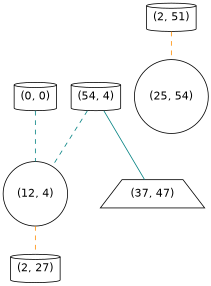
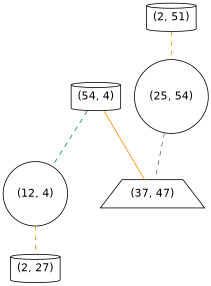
(35, 97) -> none
(124, 145) -> (124, 145)
none -> (160, 156)
